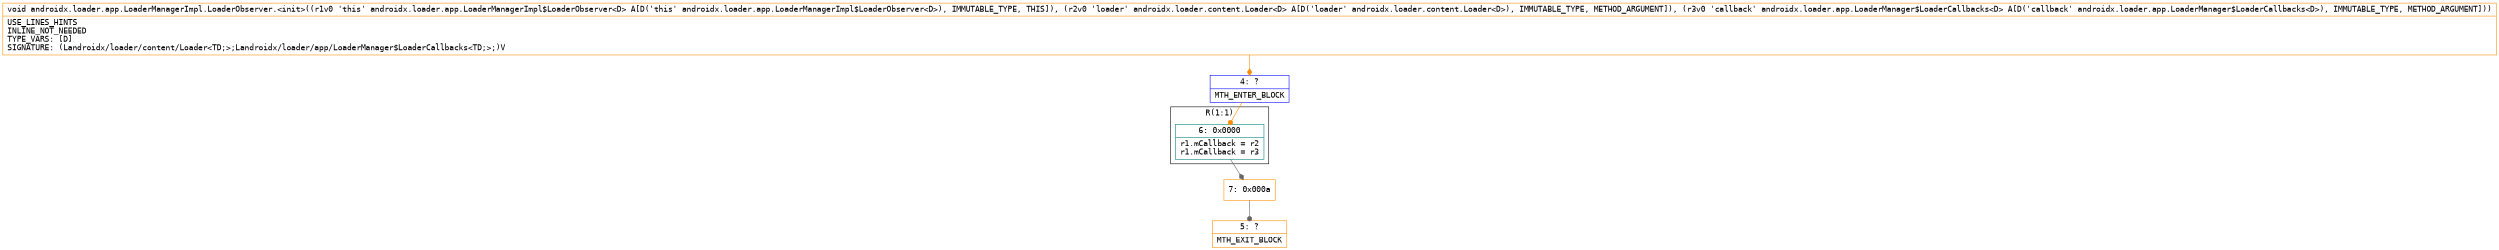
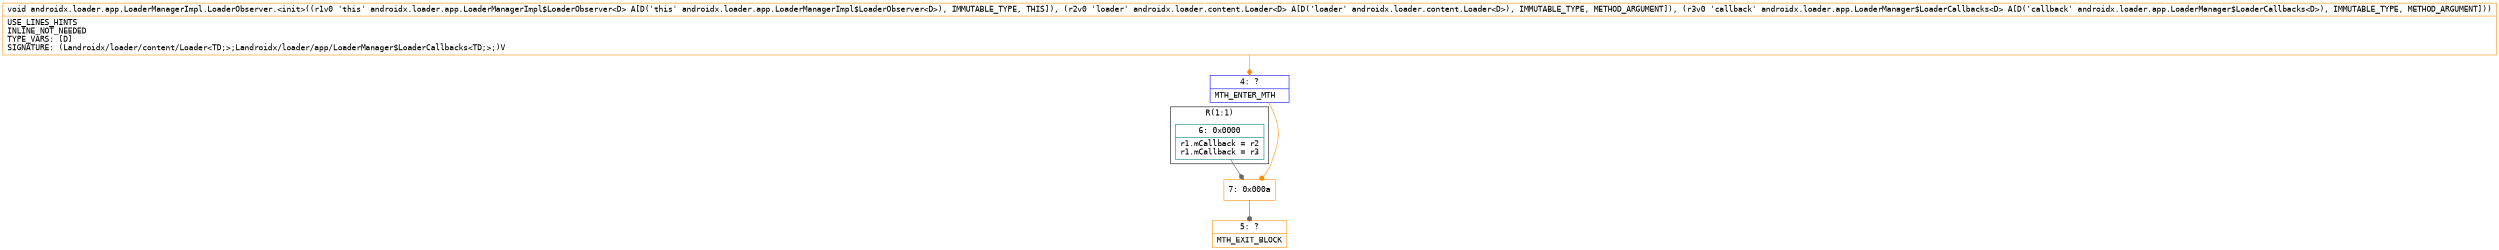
(1250, 95) -> (1245, 95)
(1237, 111) -> (1278, 140)
